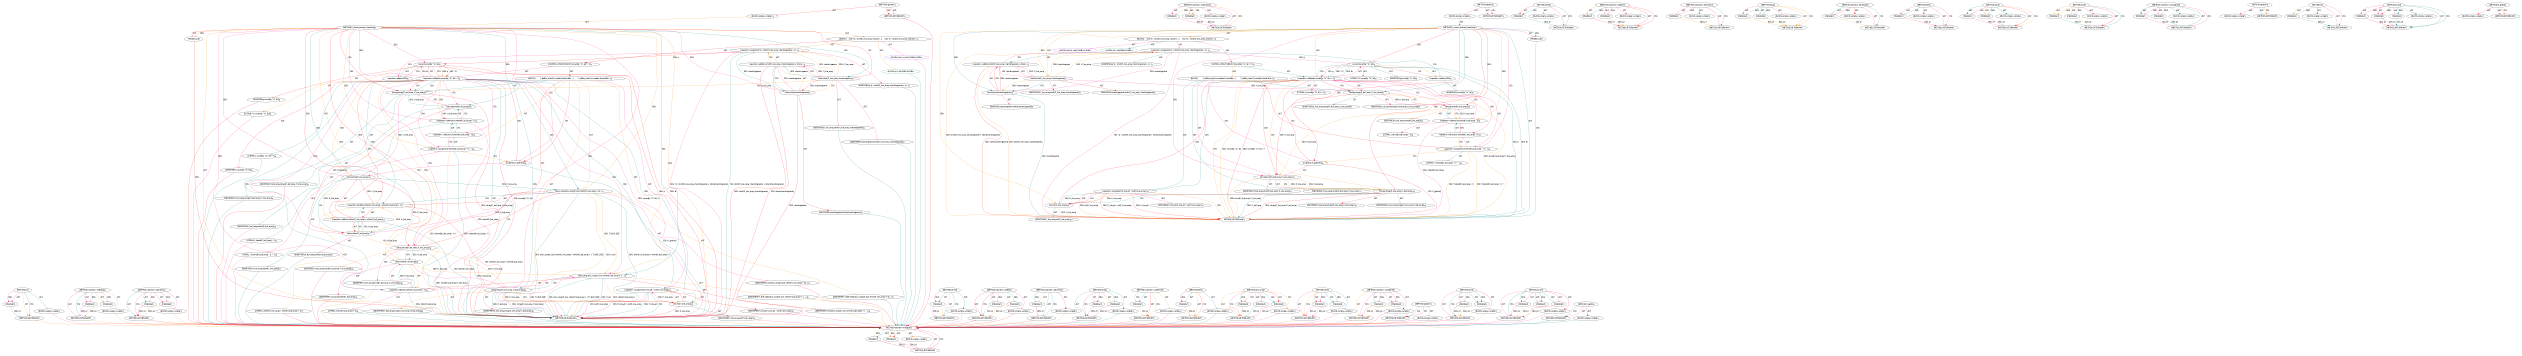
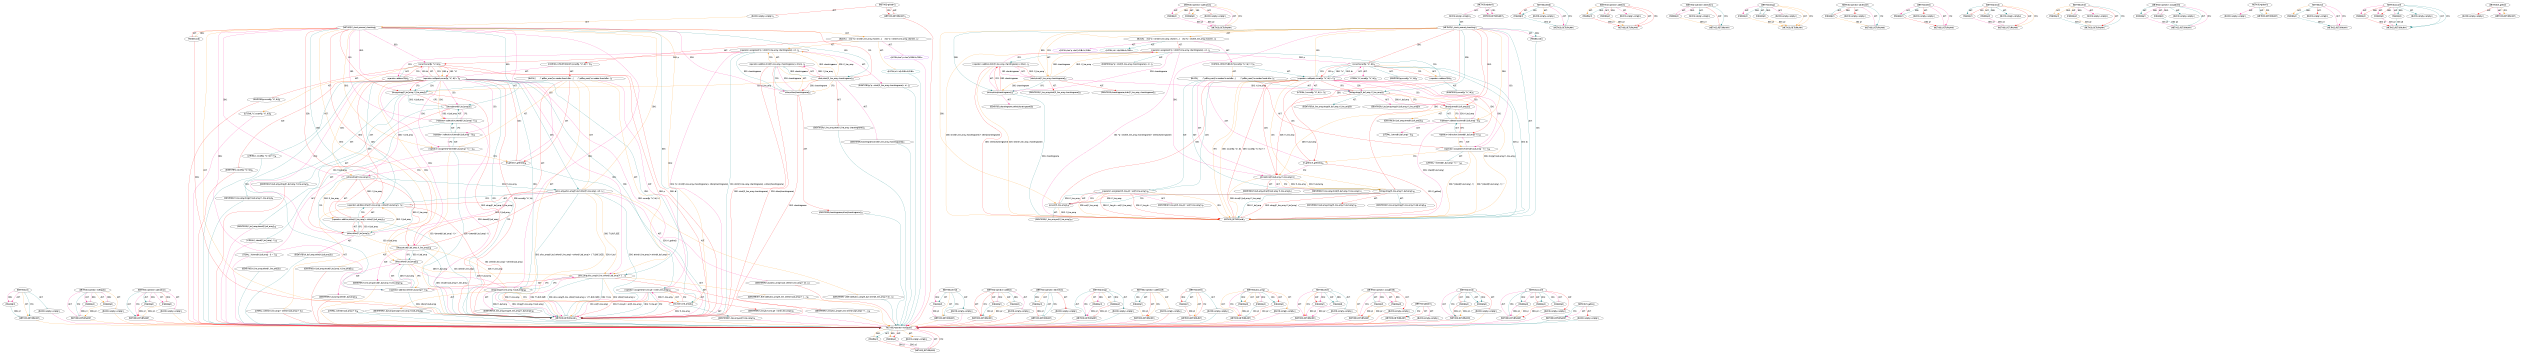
(310, 224) -> none
(378, 301) -> none
